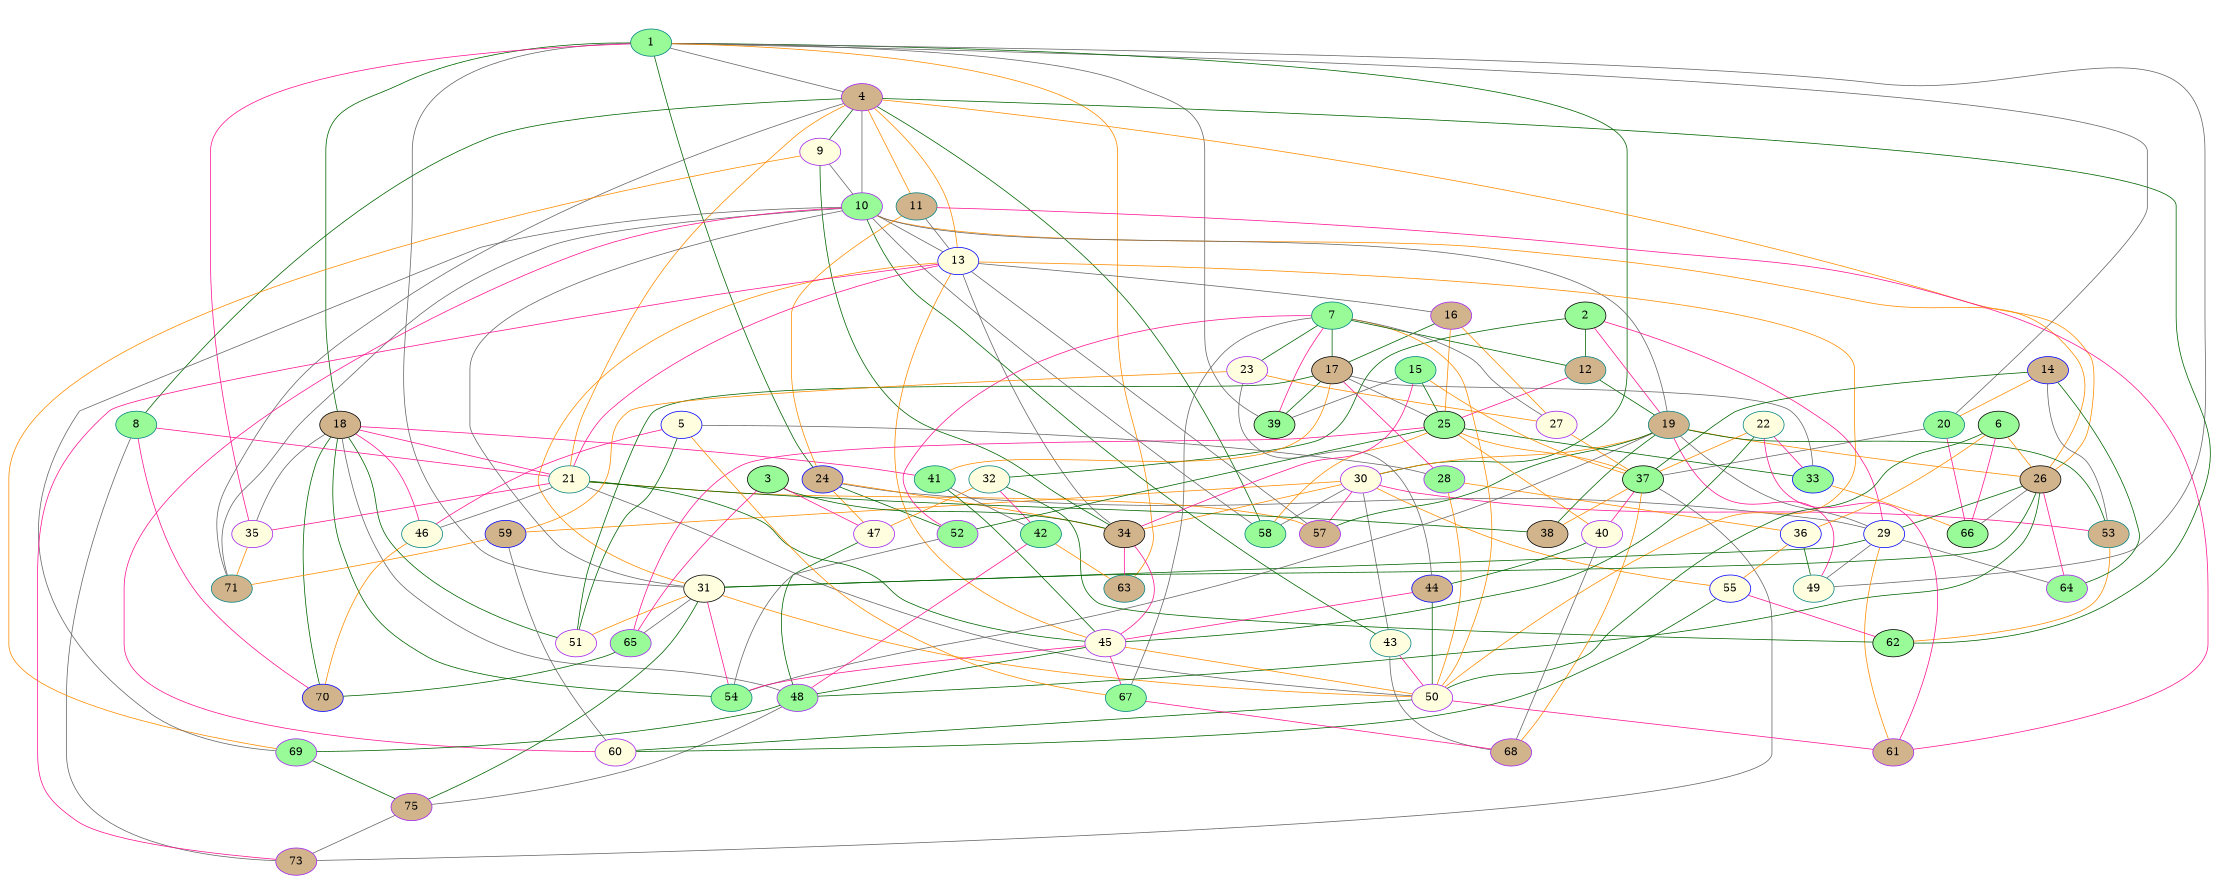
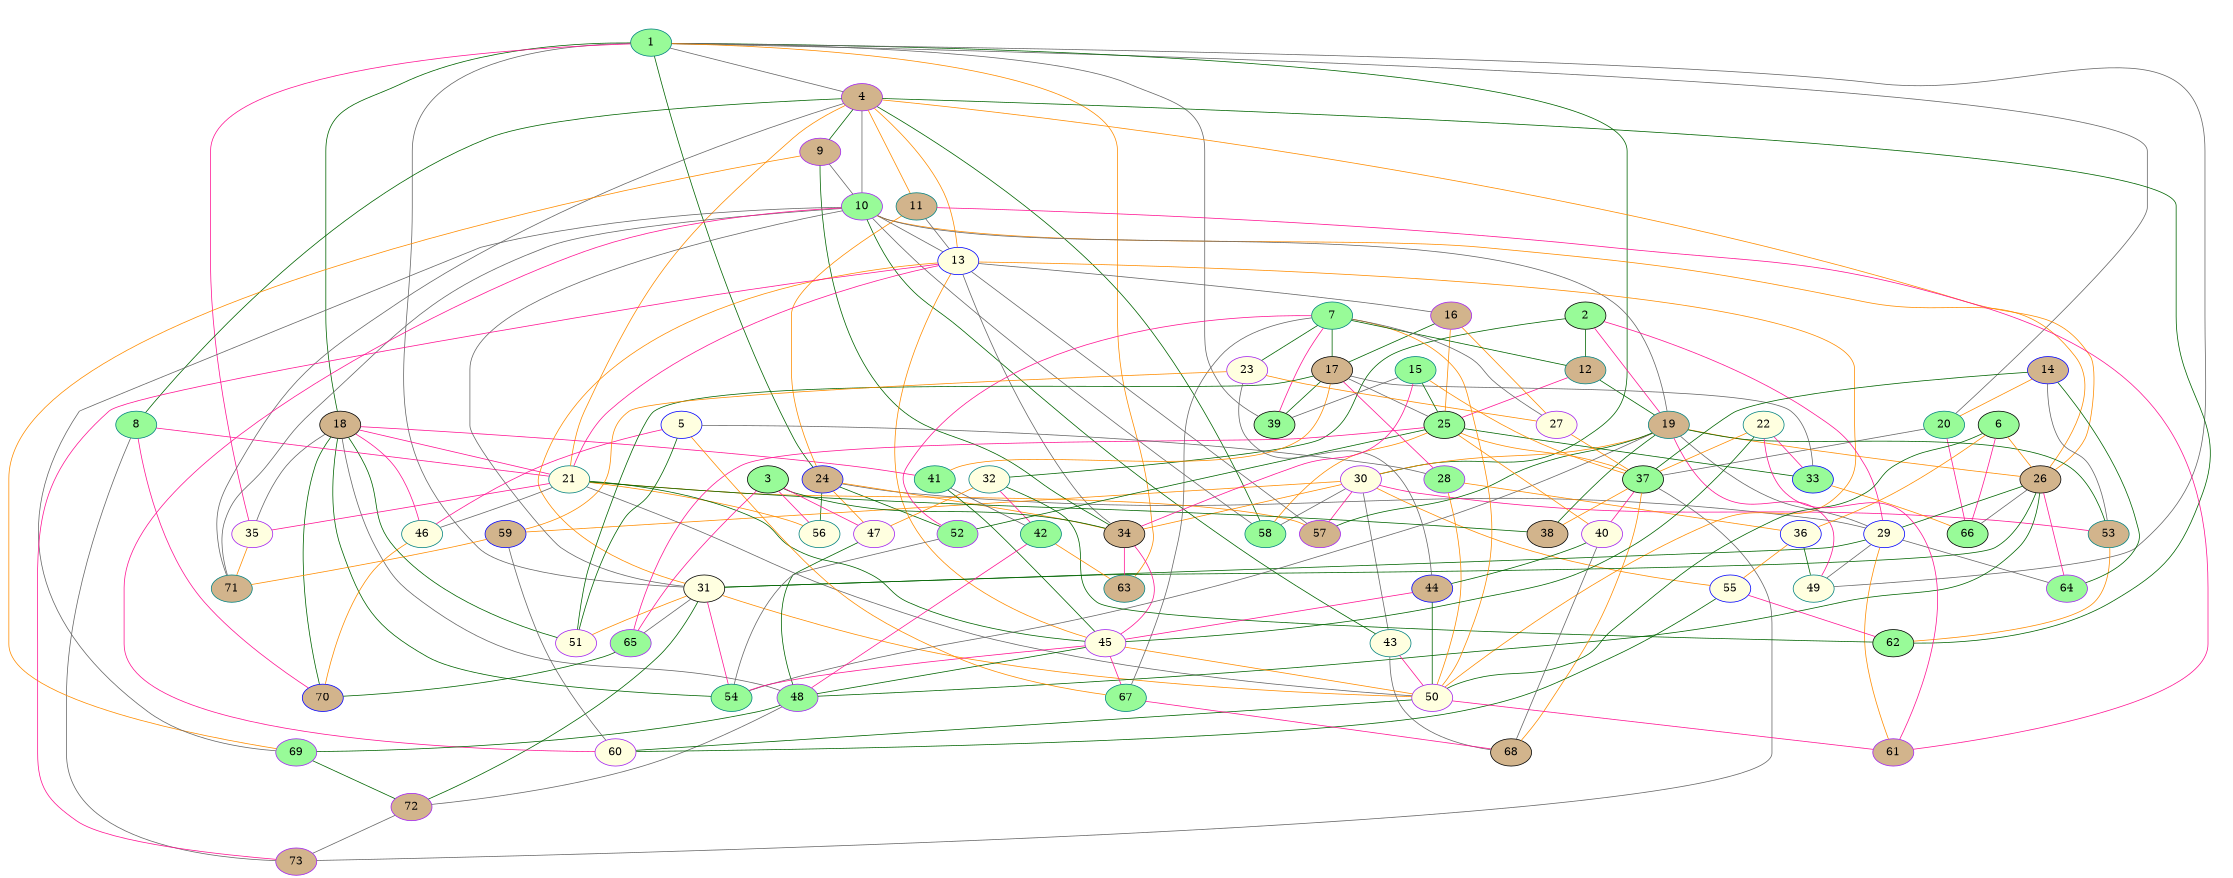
(820, 152) -> (820, 152)
none -> (820, 534)
(1511, 752) -> (1511, 752)
(412, 807) -> (412, 807)
